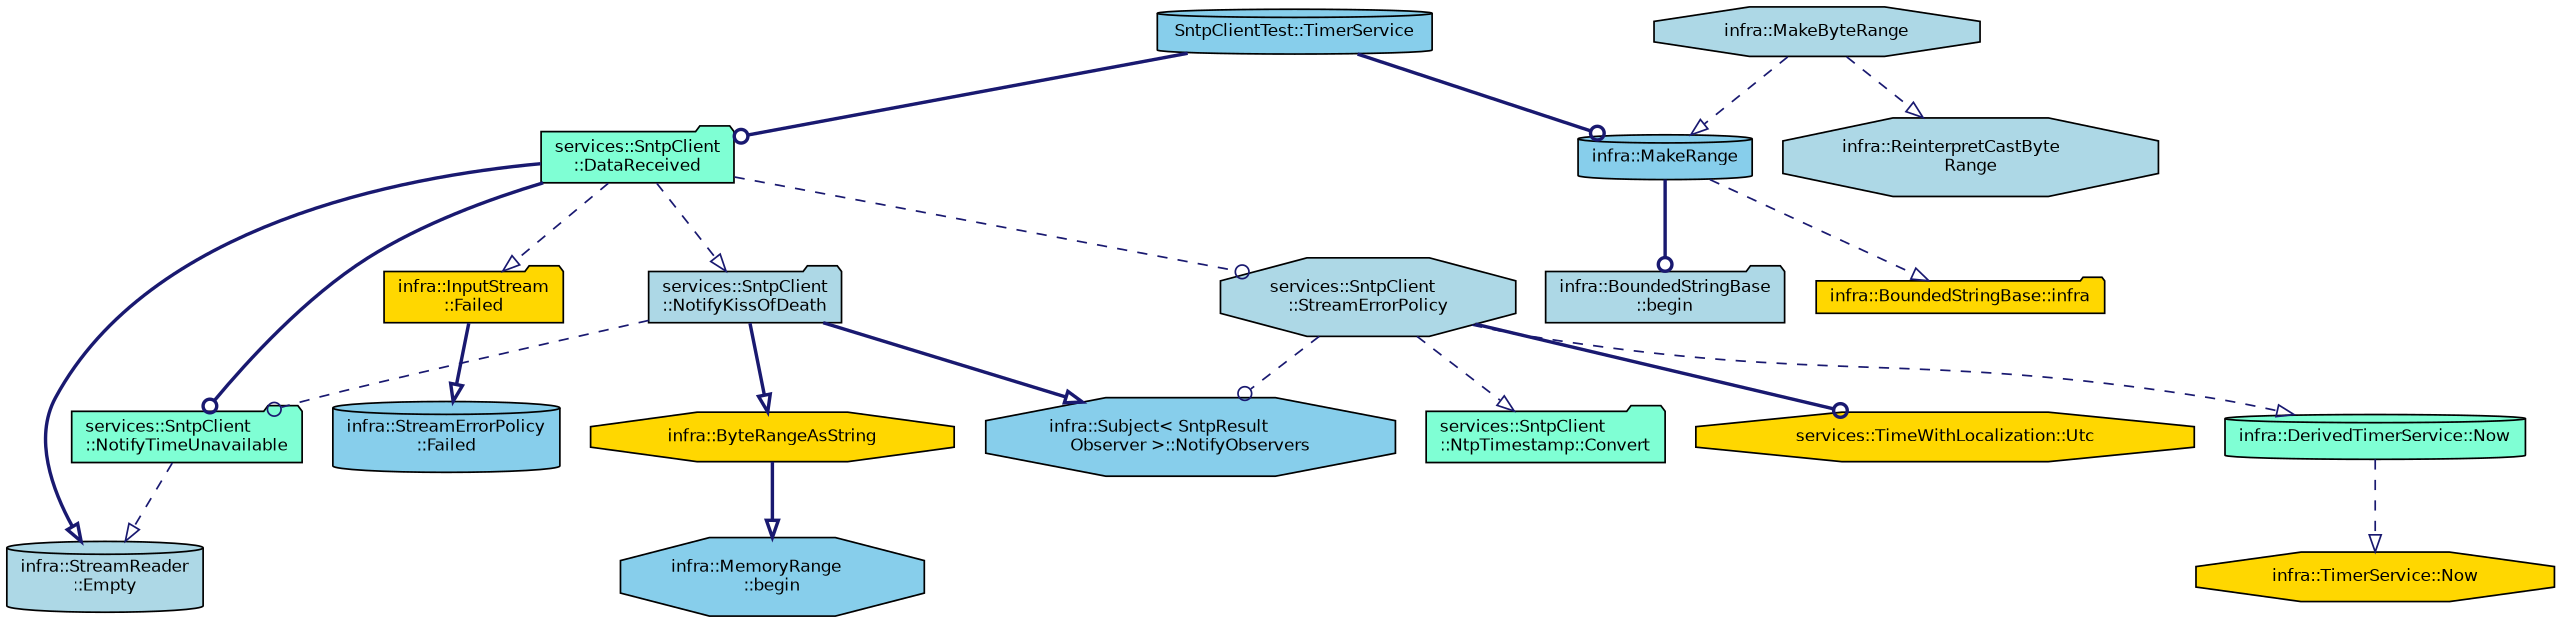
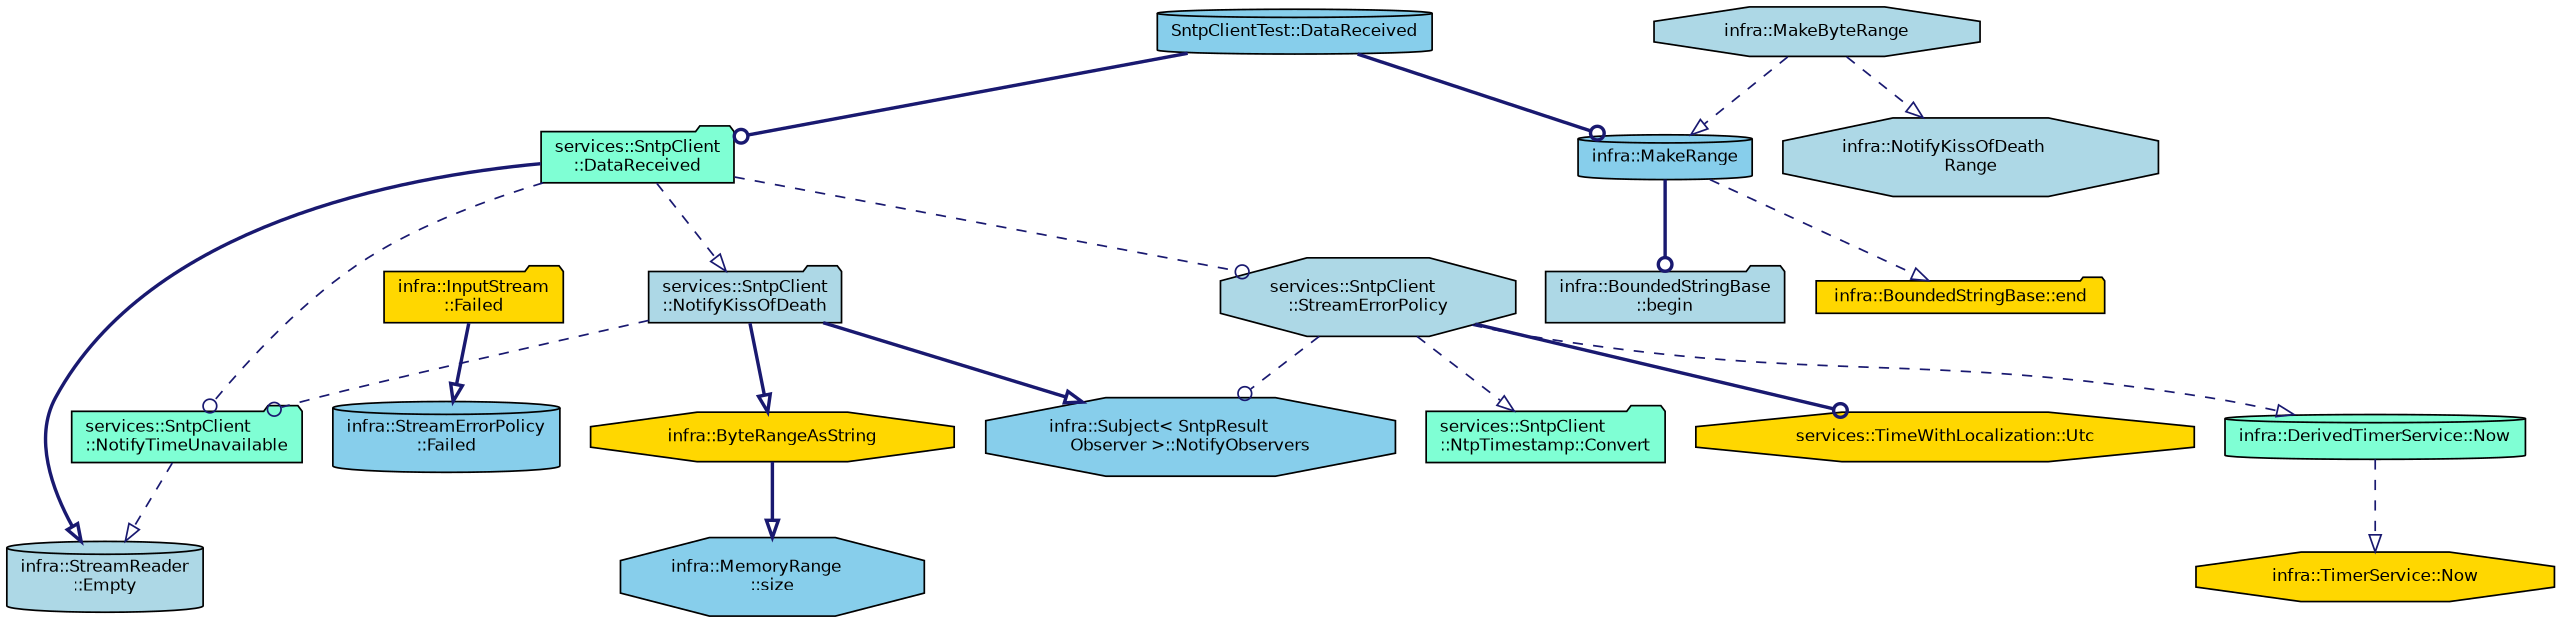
(1295, 32) -> (1295, 32)
(1971, 157) -> (1971, 157)
(562, 222) -> none
(360, 263) -> (360, 263)
(1960, 297) -> (1960, 297)
(772, 577) -> (772, 577)
